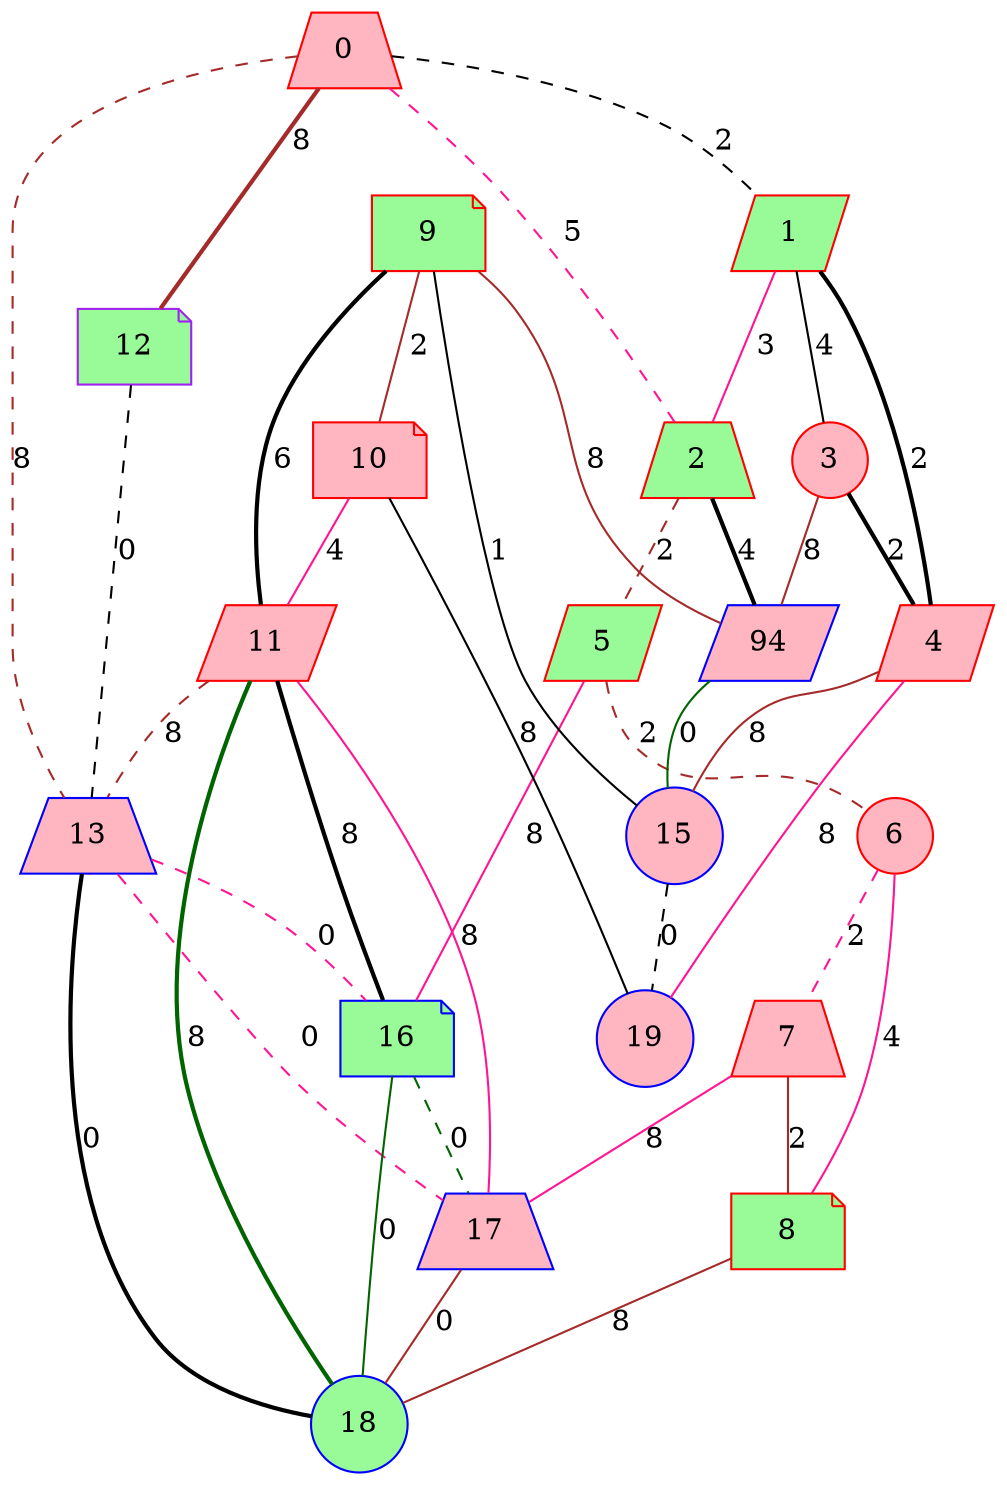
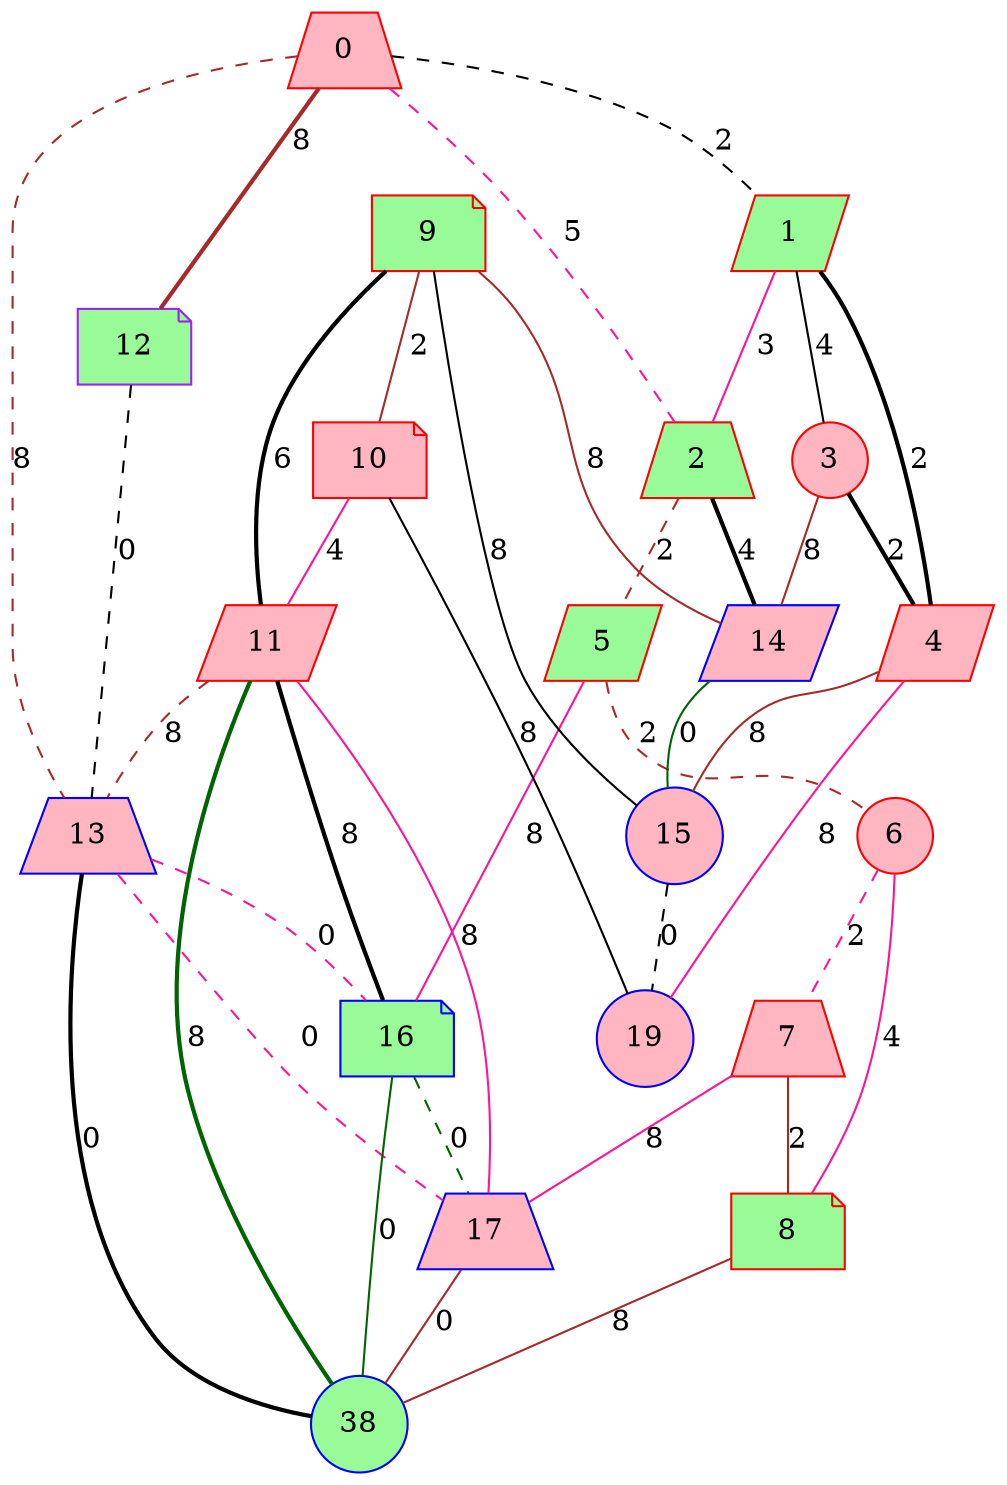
(500, 552) -> (500, 552)
(769, 643) -> (769, 643)
(359, 1424) -> (359, 1424)
